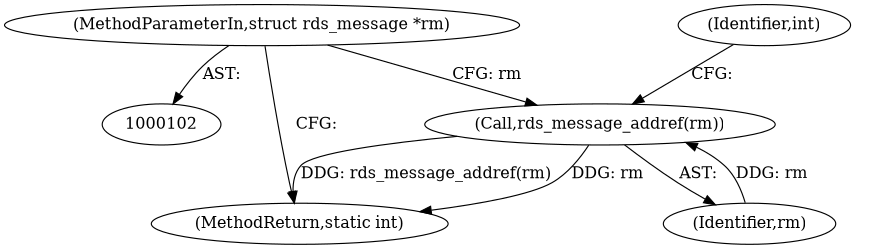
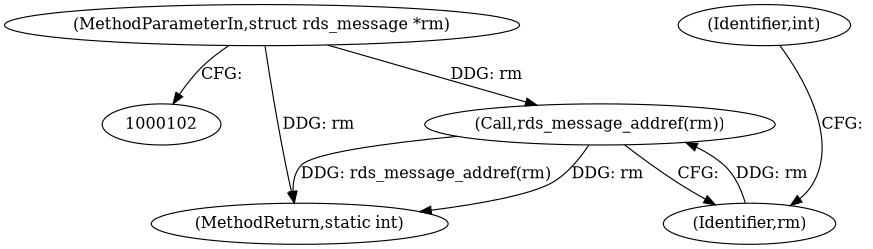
(688, 71) -> (818, 121)
(224, 75) -> (224, 75)
(487, 75) -> (487, 75)
(319, 124) -> (319, 124)
(701, 174) -> (701, 174)
